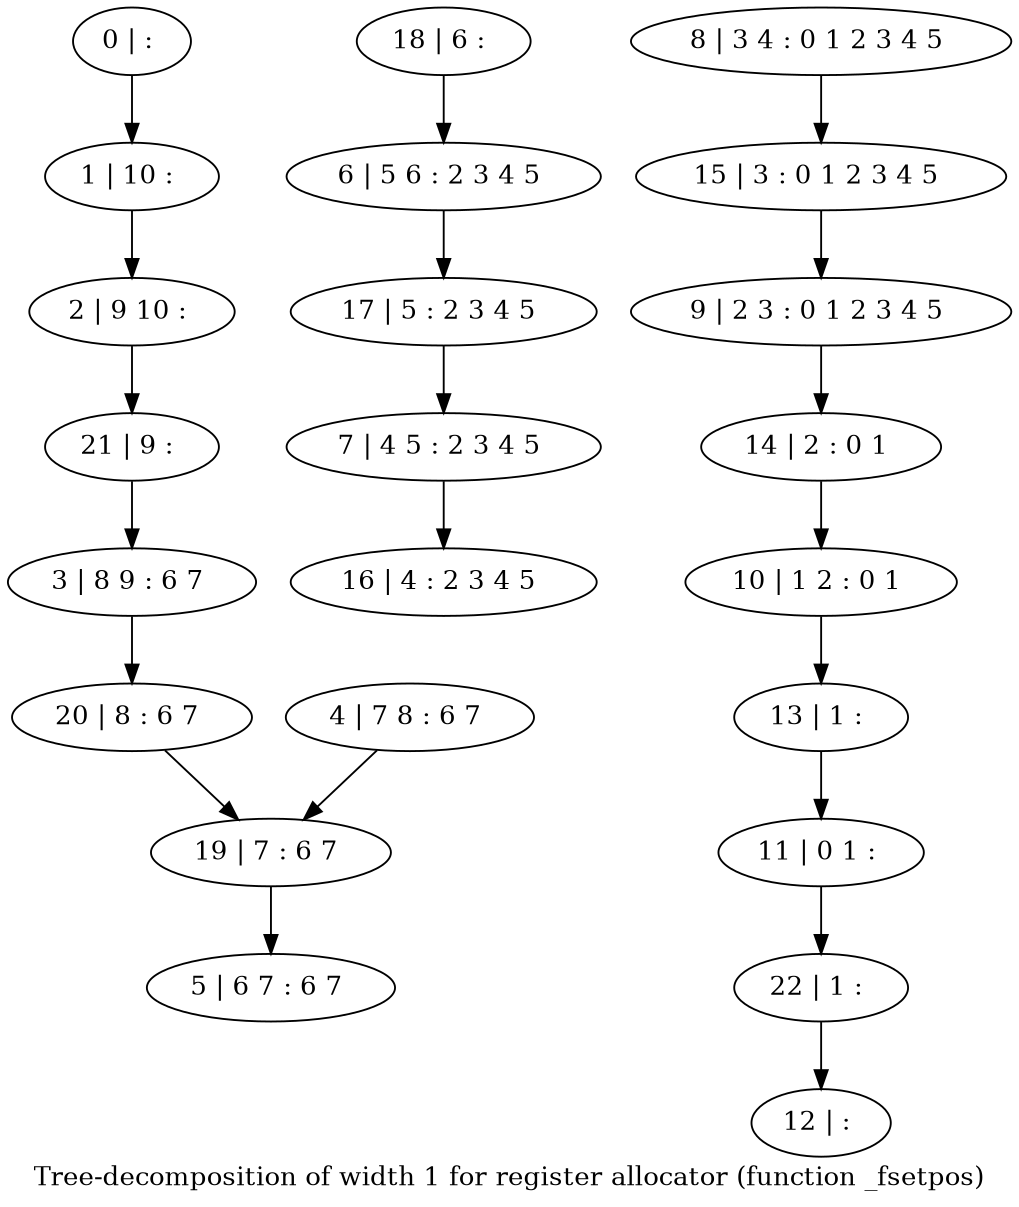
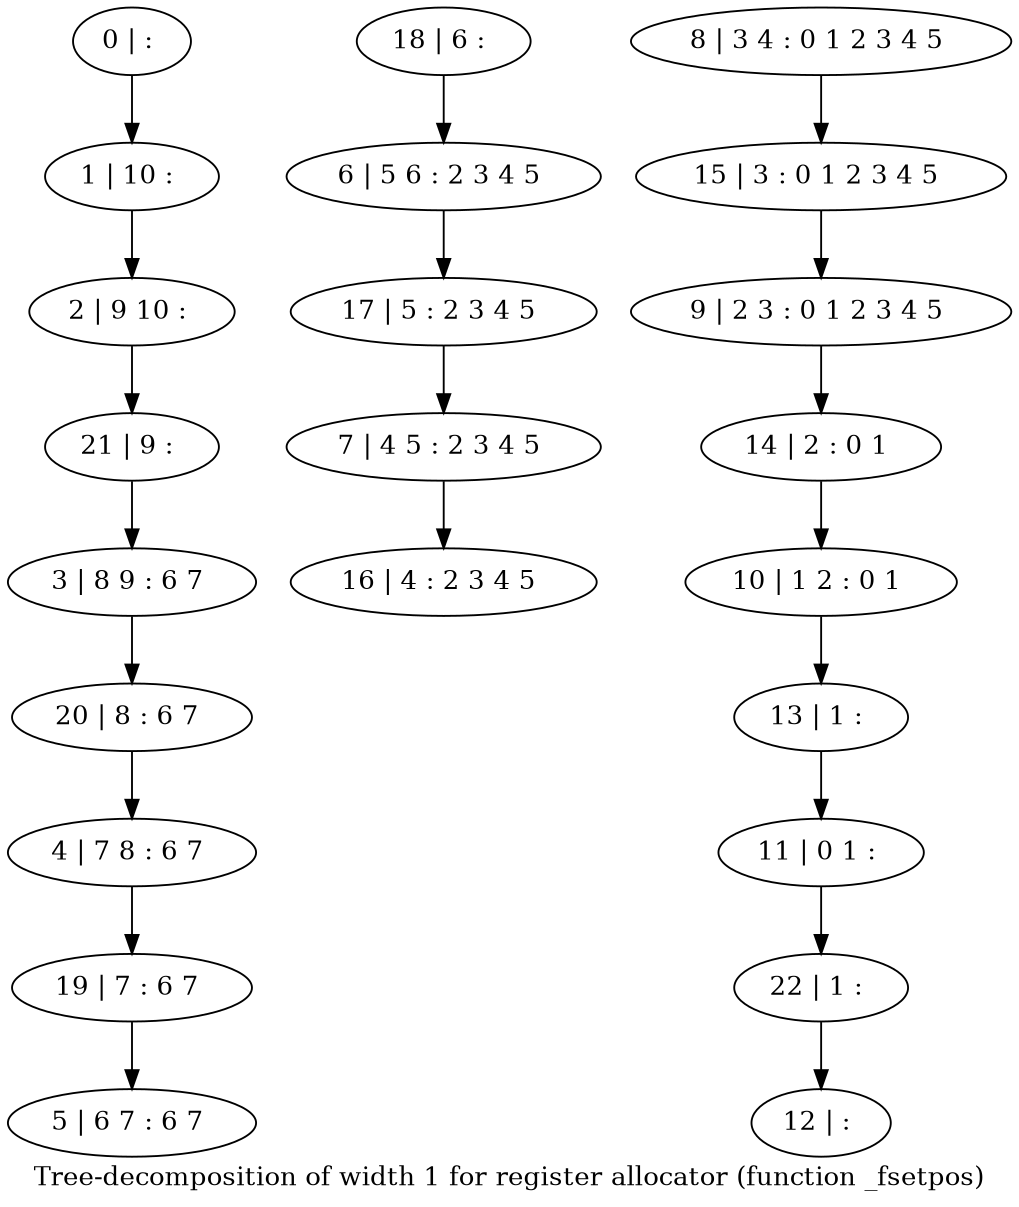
(195, 779) -> (132, 776)
